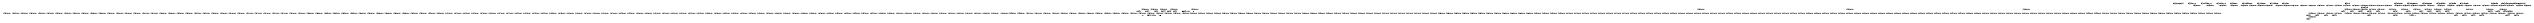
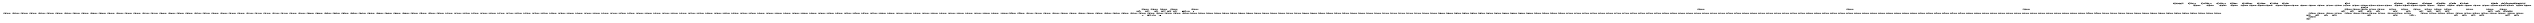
(2411, 13) -> none
